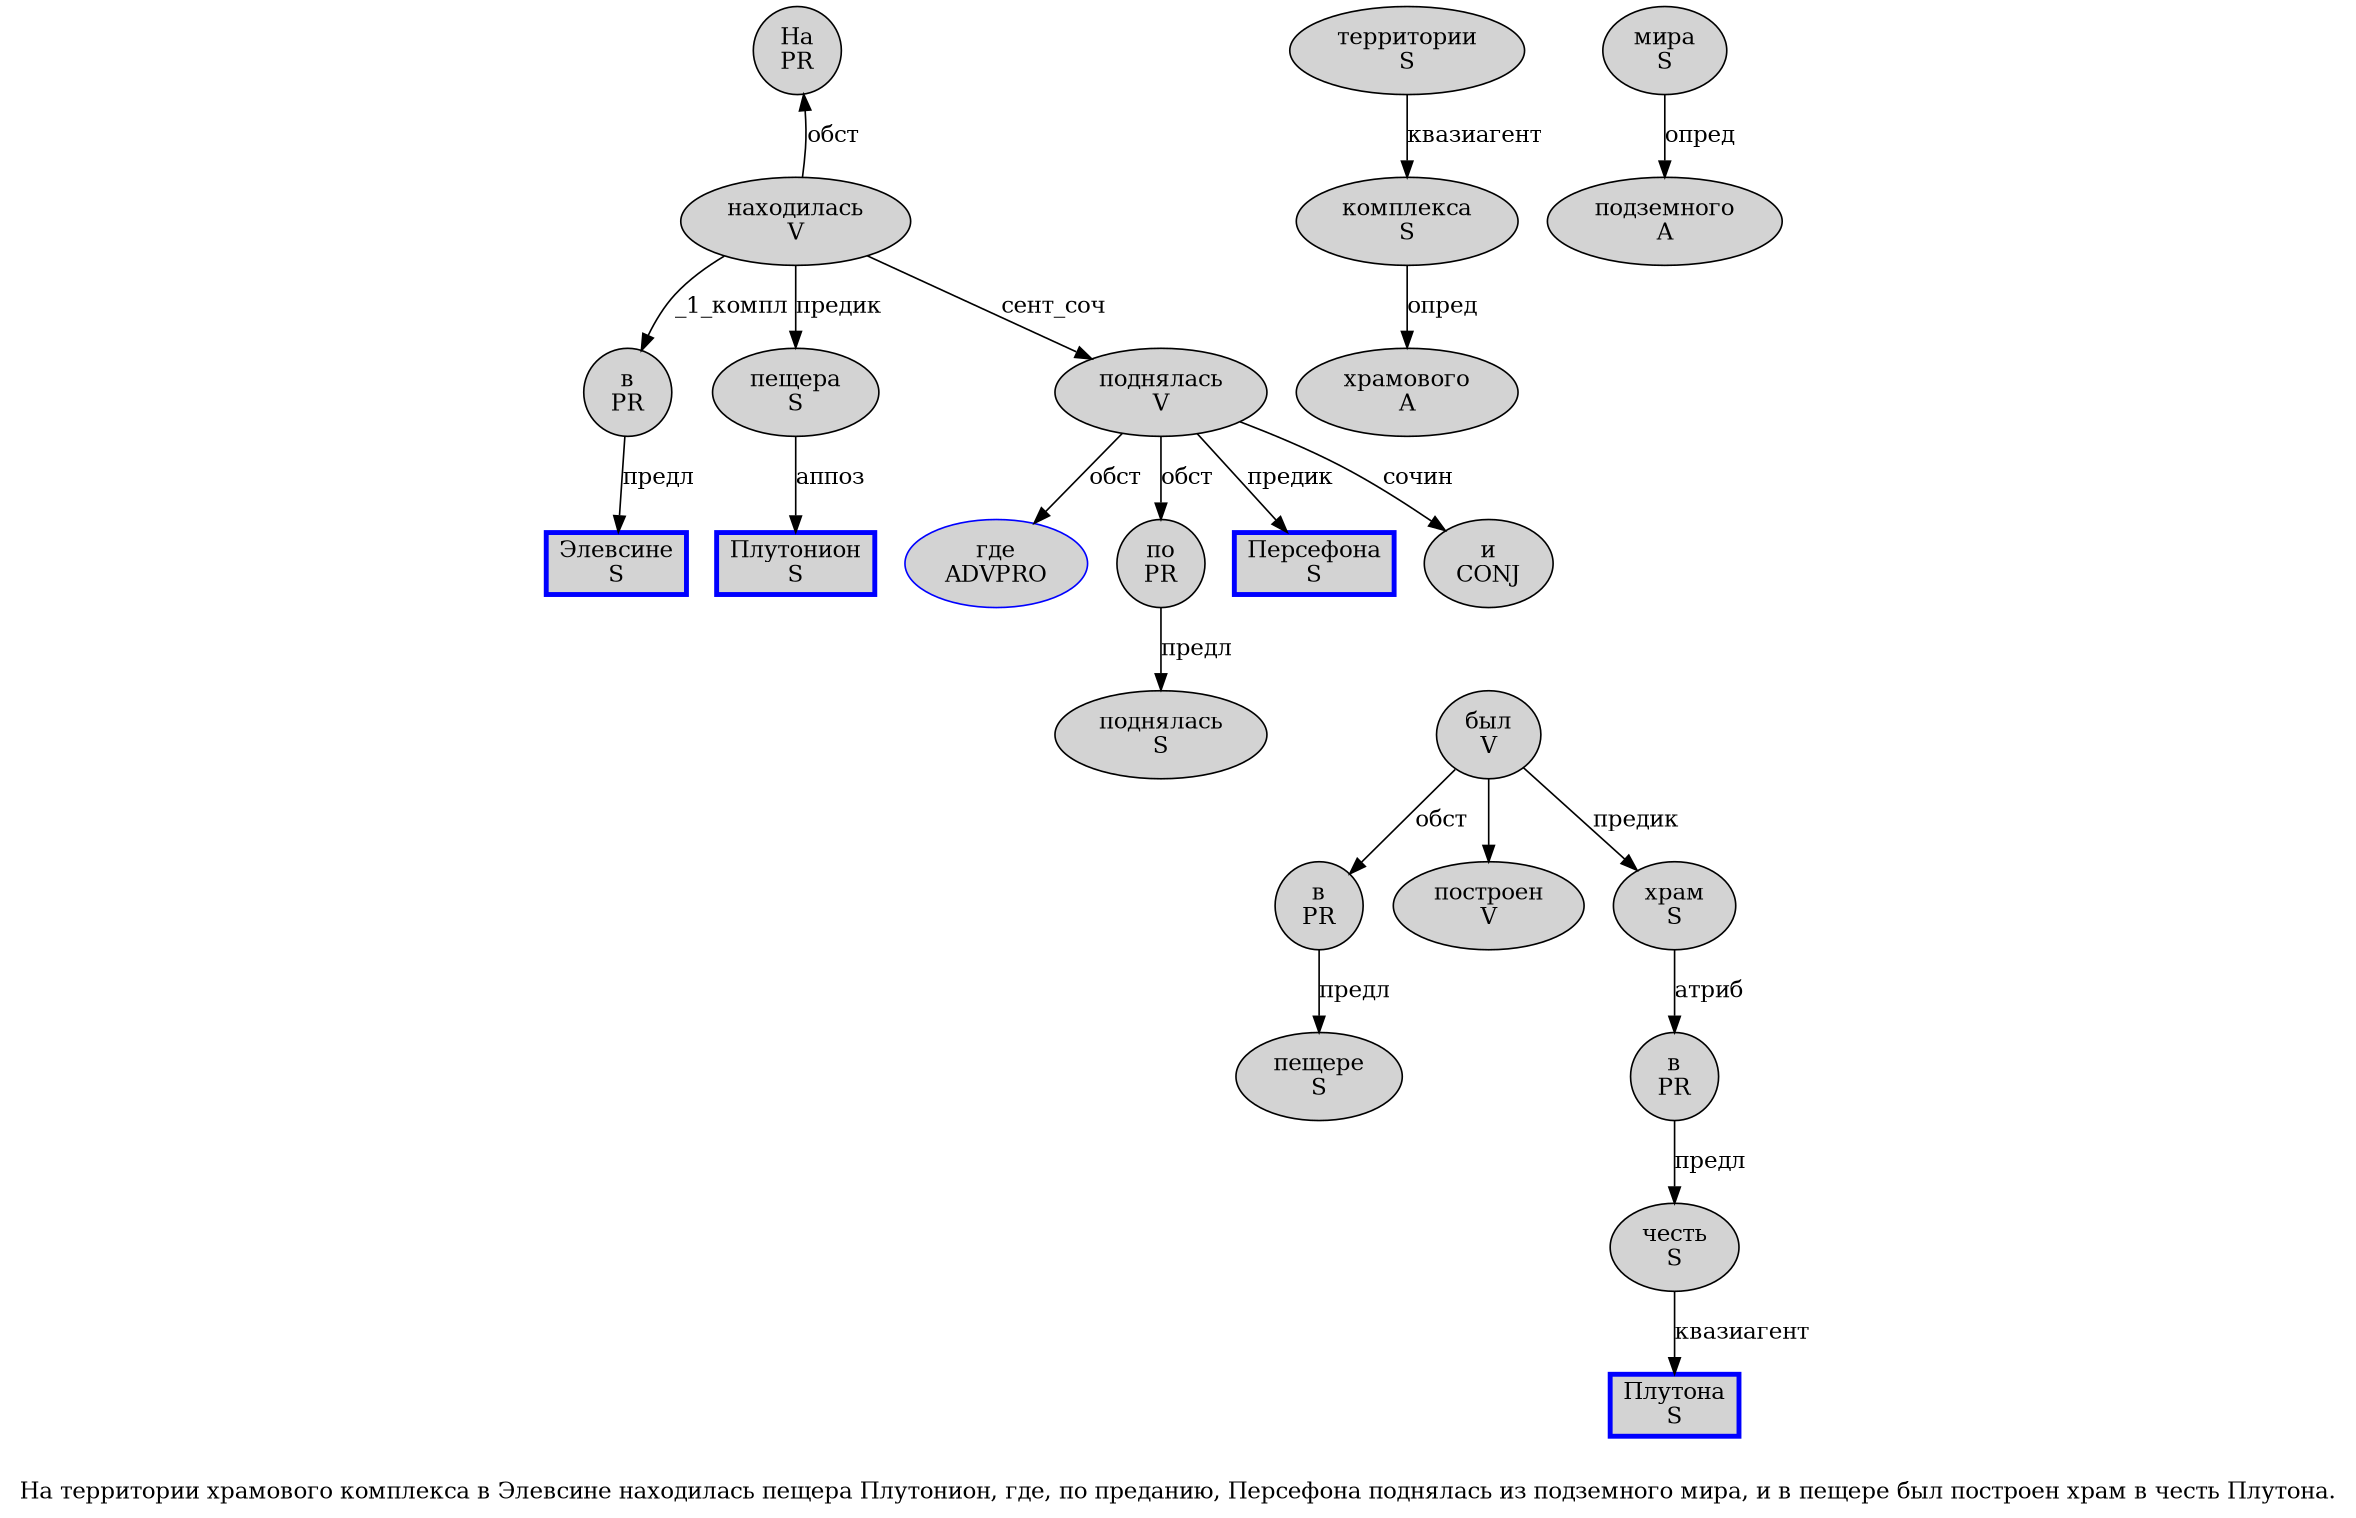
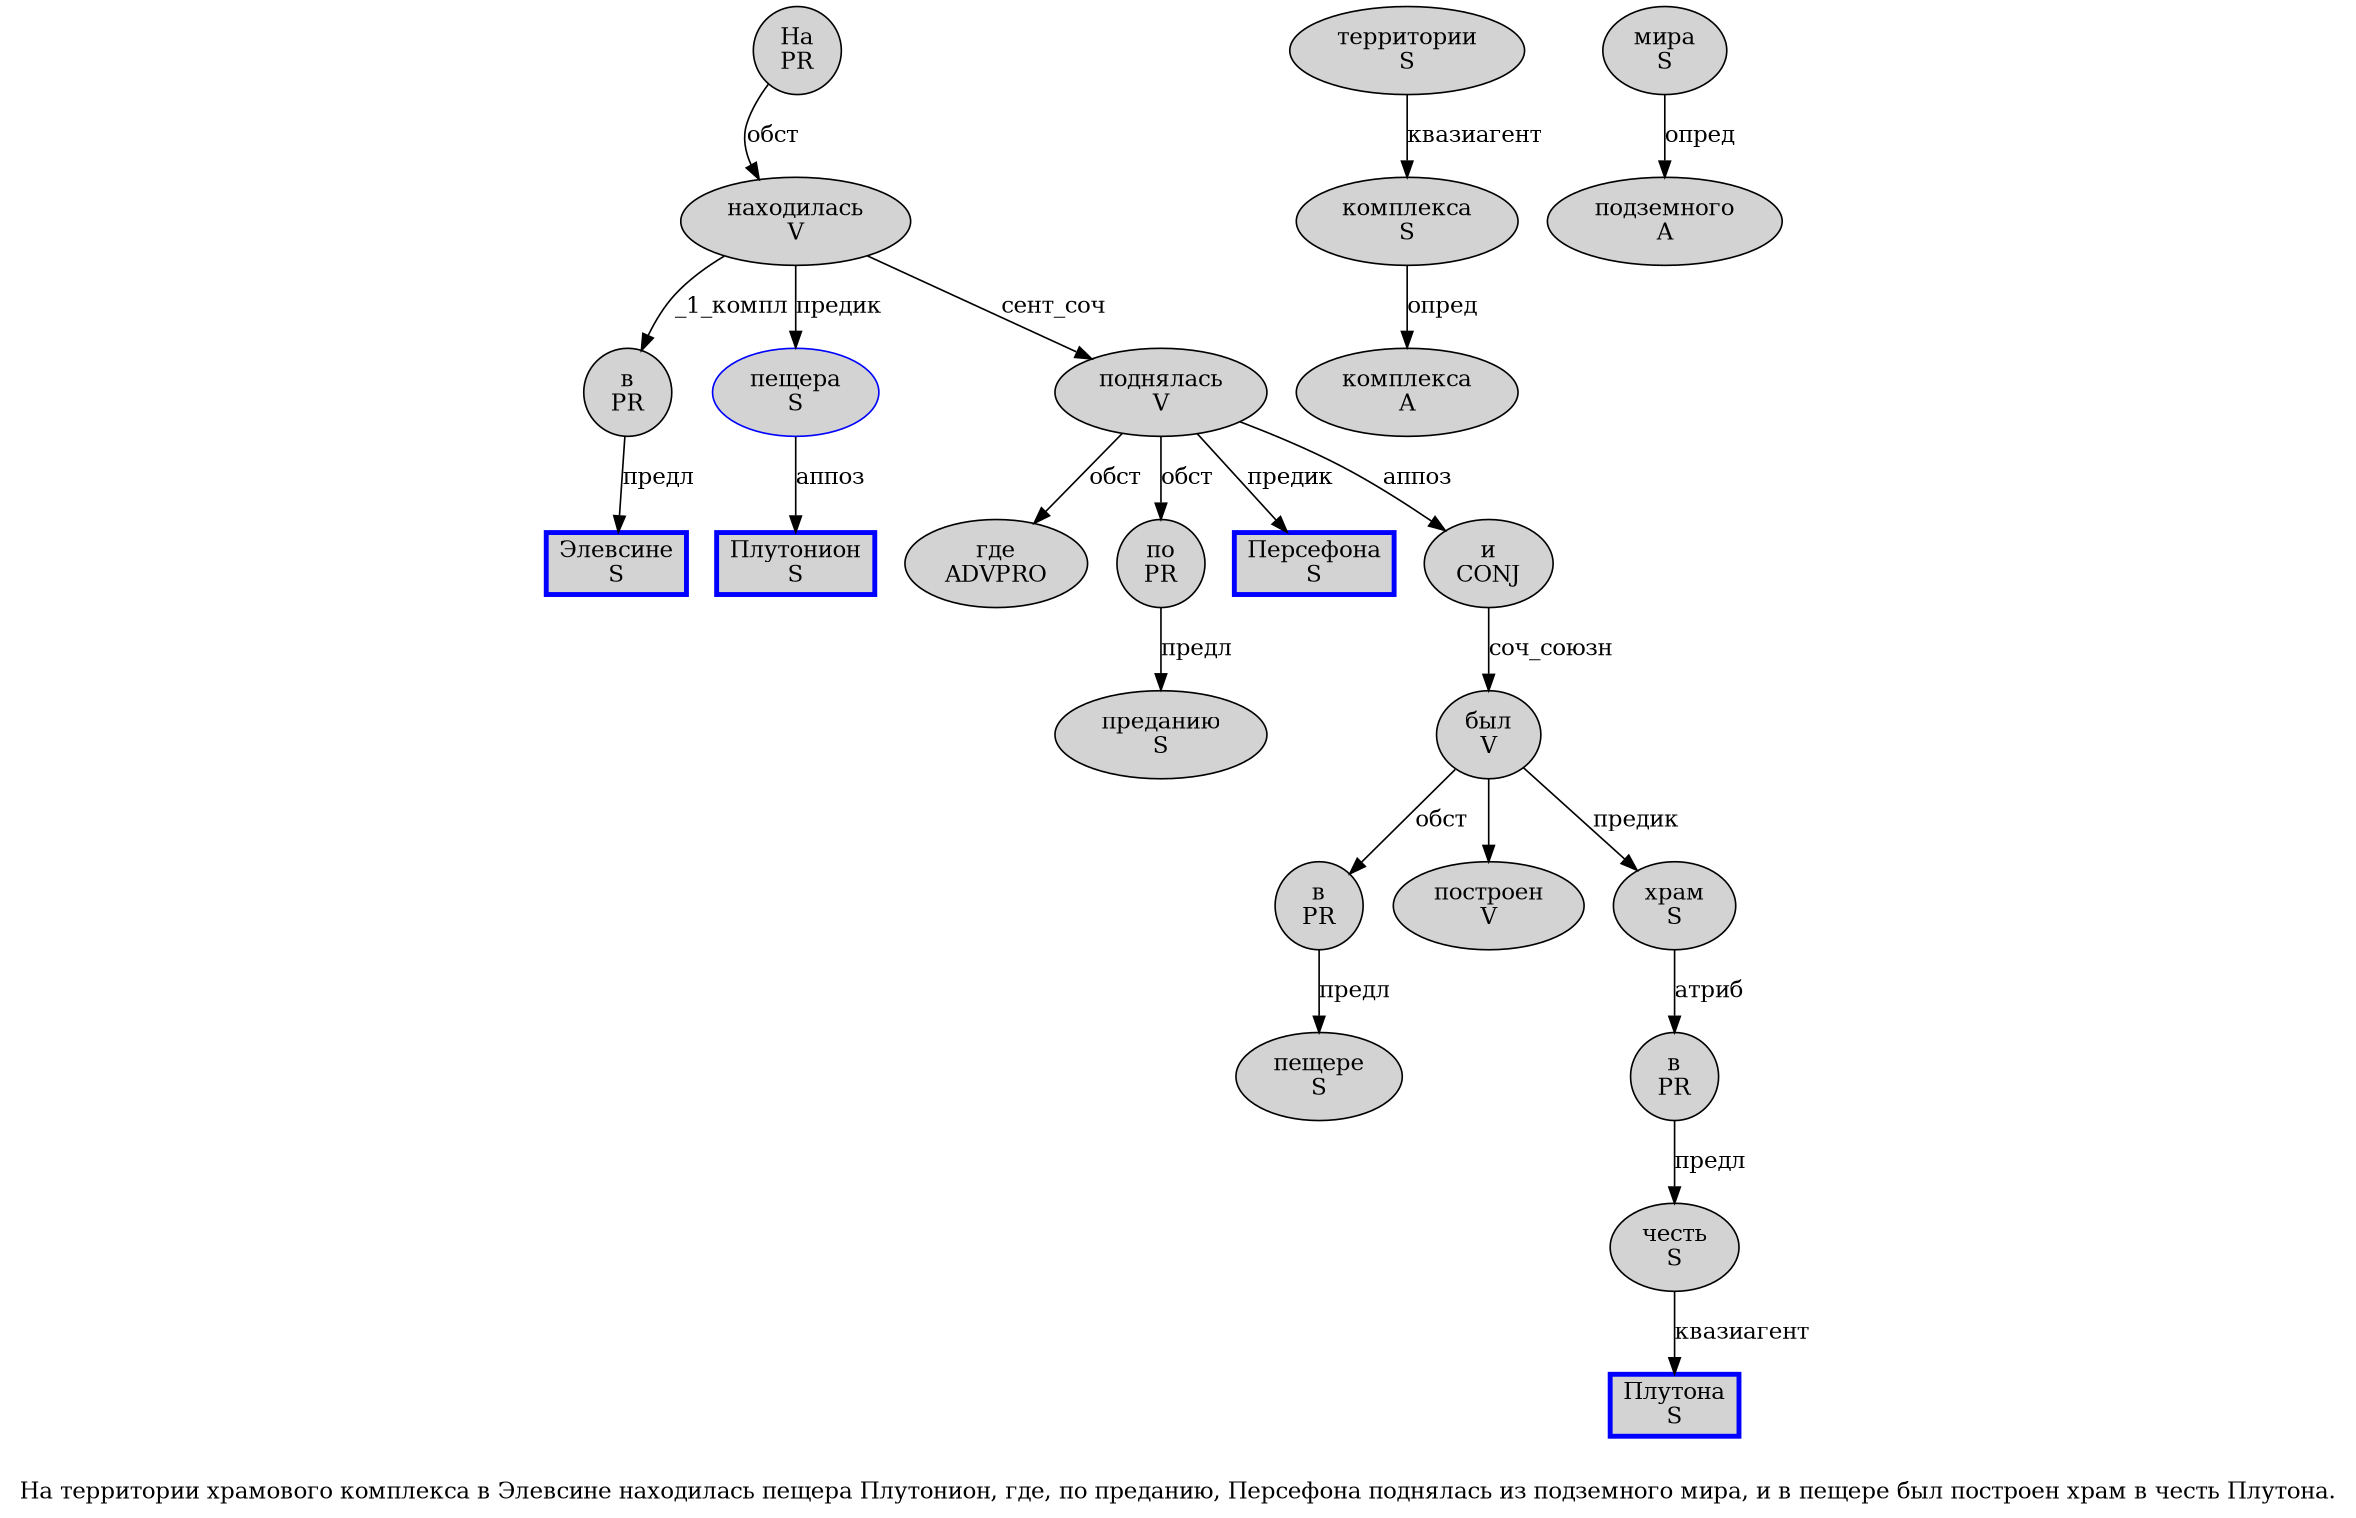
(806, 144) -> (747, 122)
(796, 392) -> (796, 392)
(1407, 392) -> (1407, 392)
(1418, 478) -> (1418, 478)
(996, 564) -> (996, 564)
none -> (1489, 641)
(1161, 735) -> (1161, 735)
